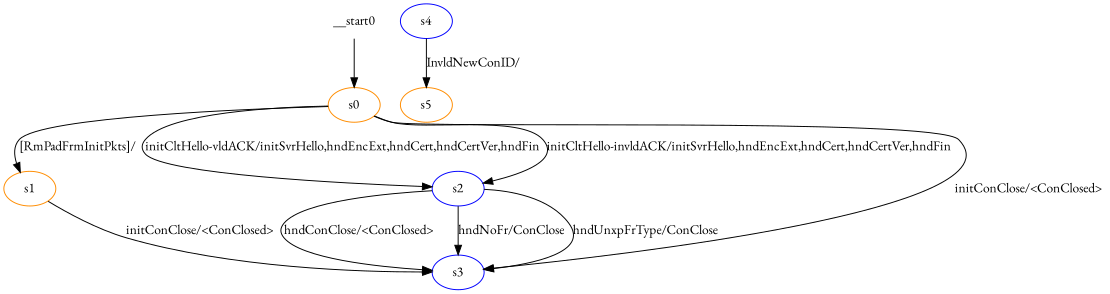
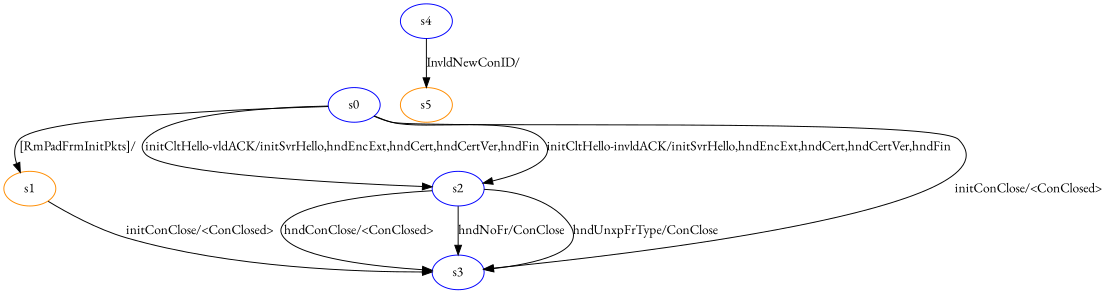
(354, 21) -> none
(354, 105) -> (354, 105)
